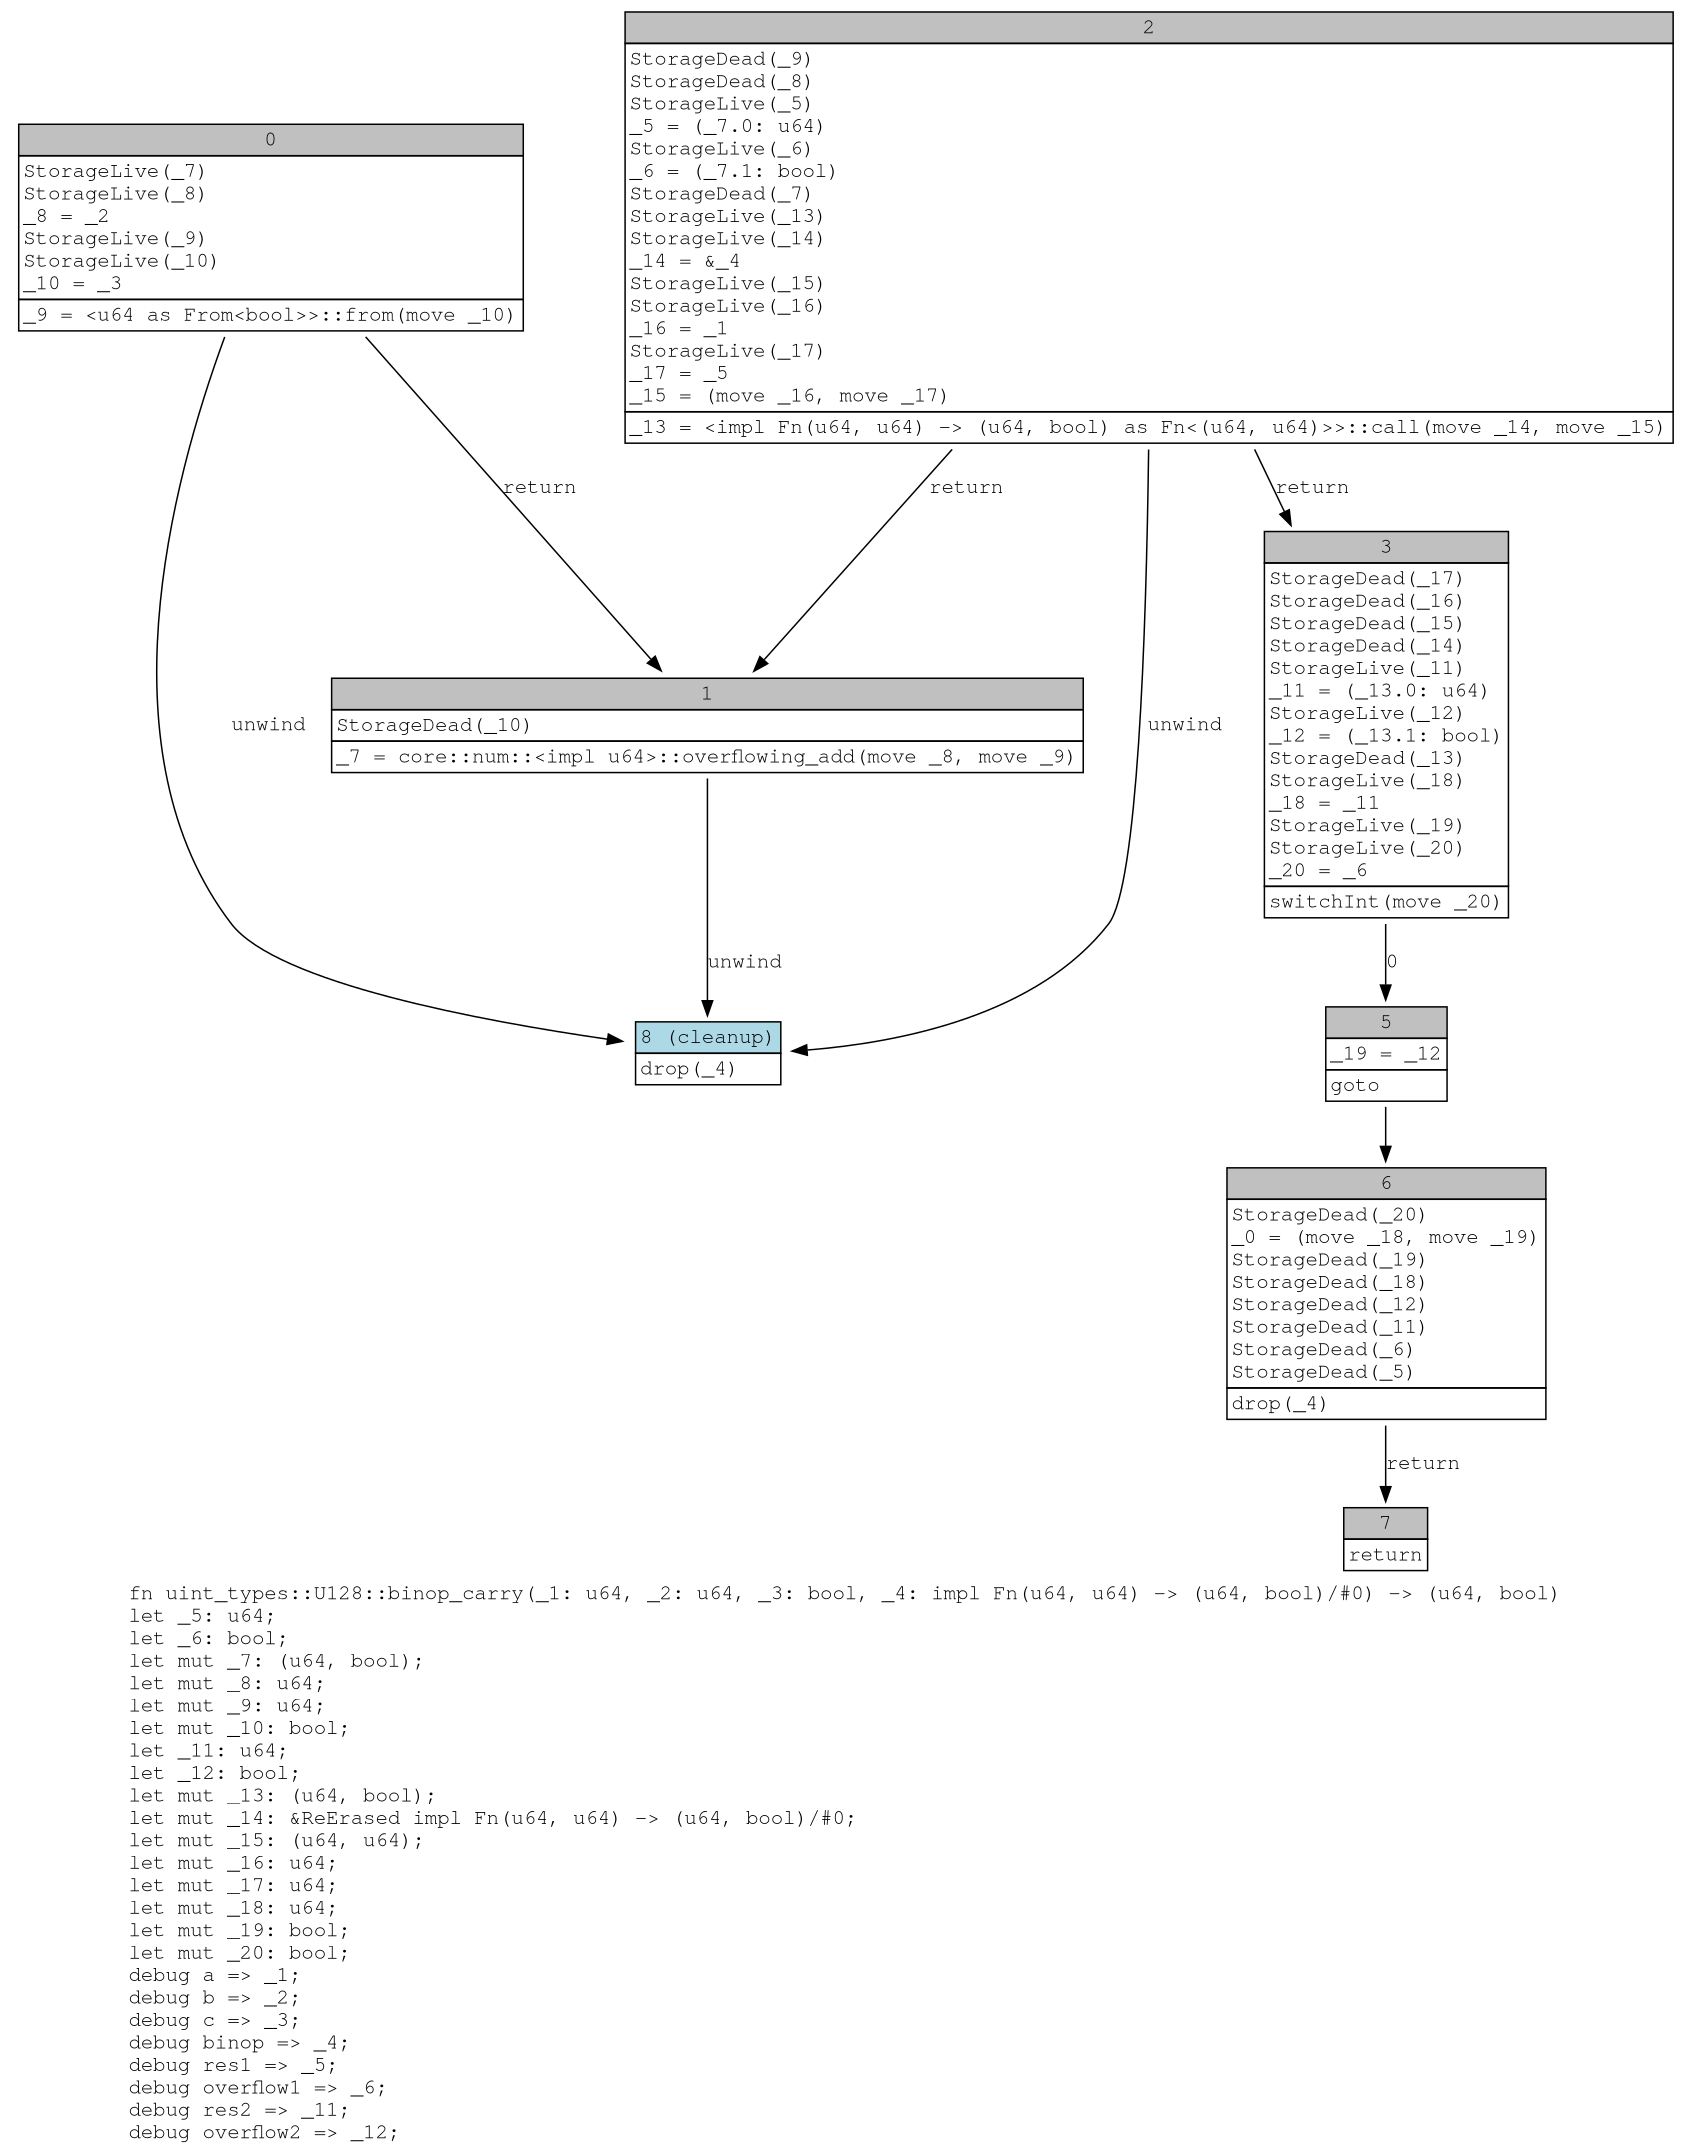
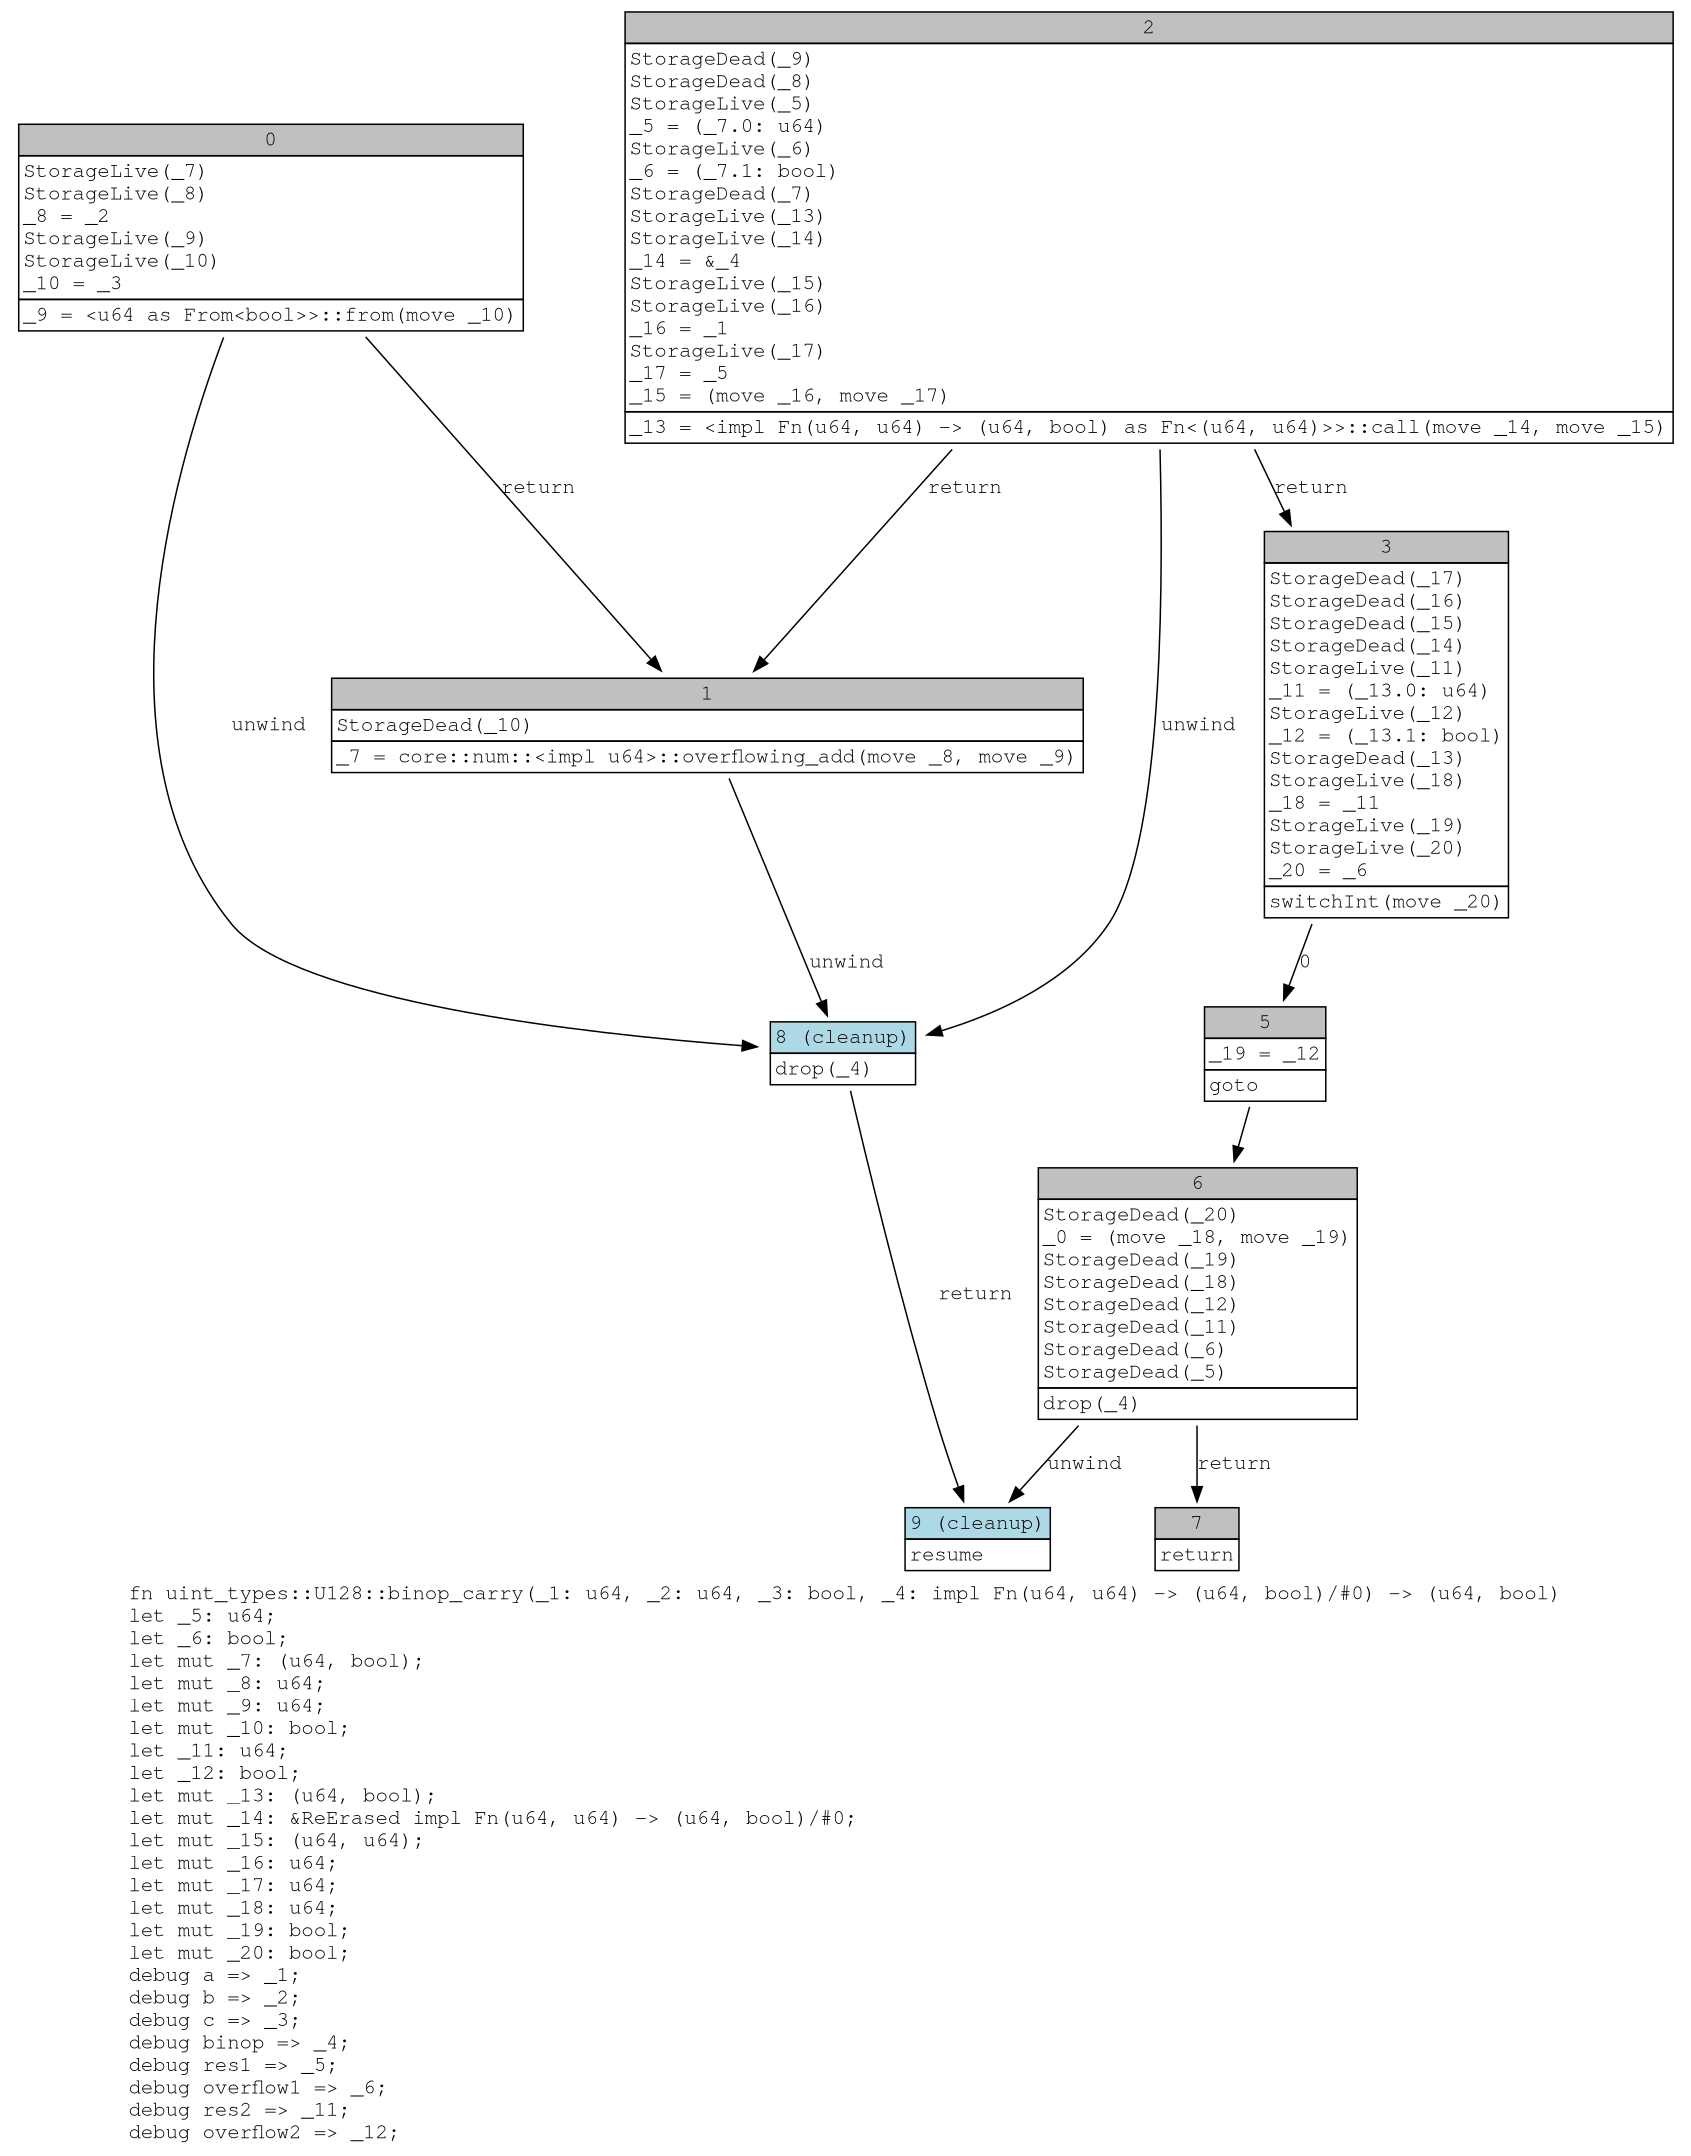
none -> (977, 1539)
